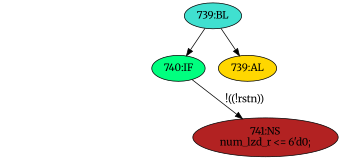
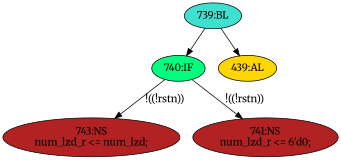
(248, 68) -> (248, 68)
none -> (91, 137)
